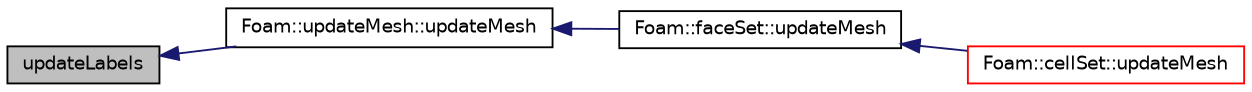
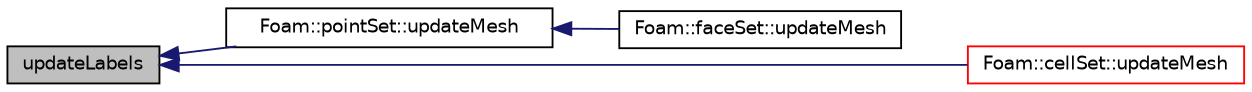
(389, 28) -> (389, 28)
(944, 48) -> (573, 65)
